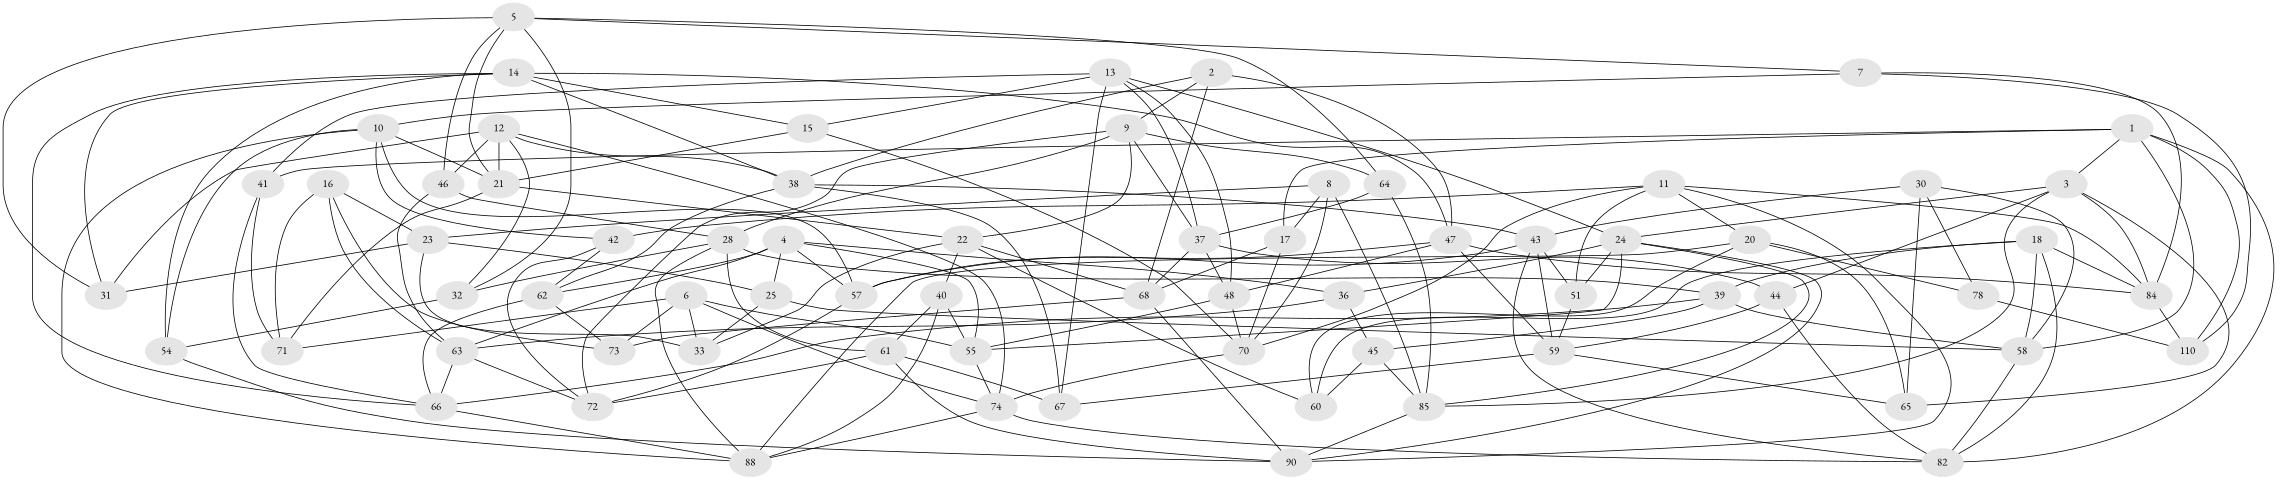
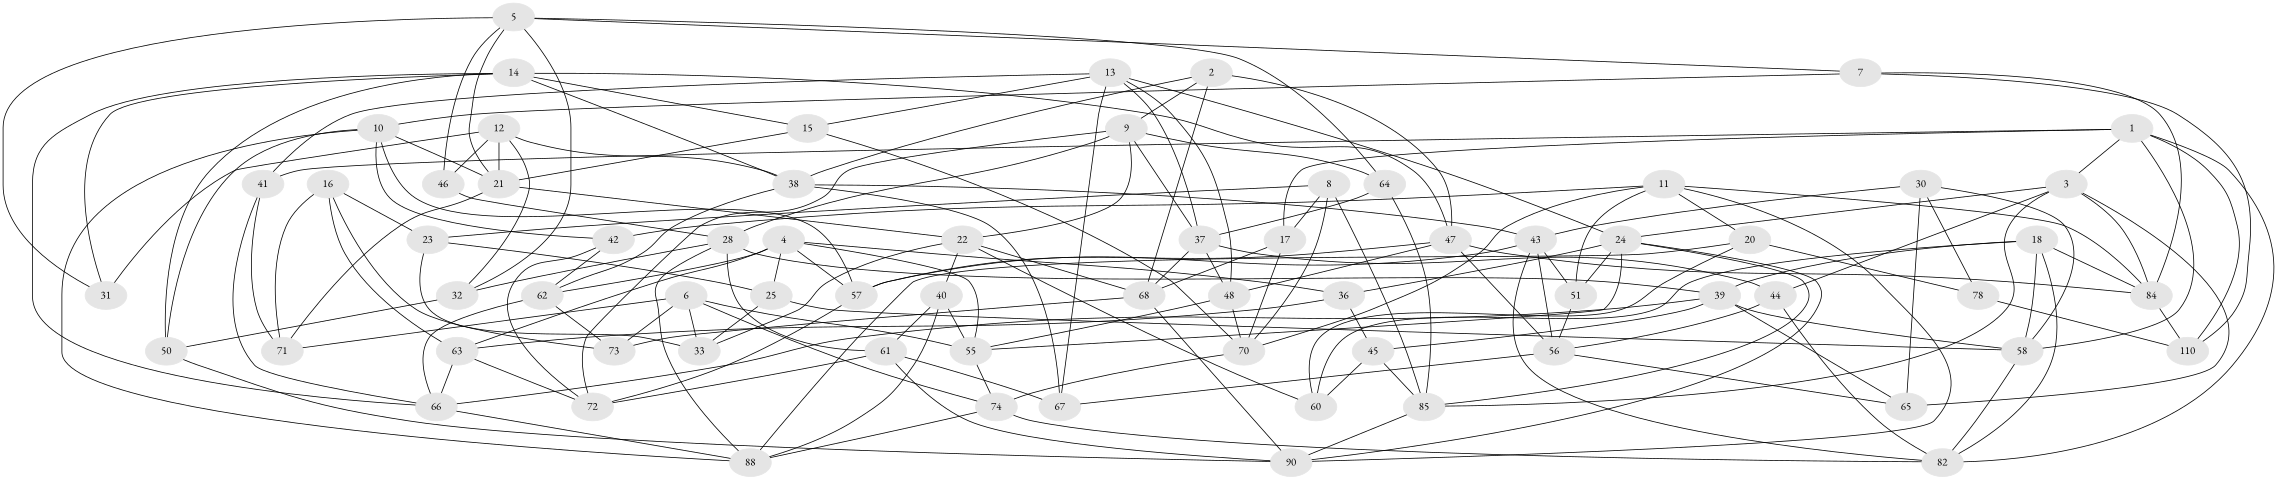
(782, 205) -> none
(267, 268) -> none
(402, 268) -> none
(1866, 291) -> (1829, 360)
(166, 351) -> (166, 351)
(1554, 351) -> (1554, 351)
